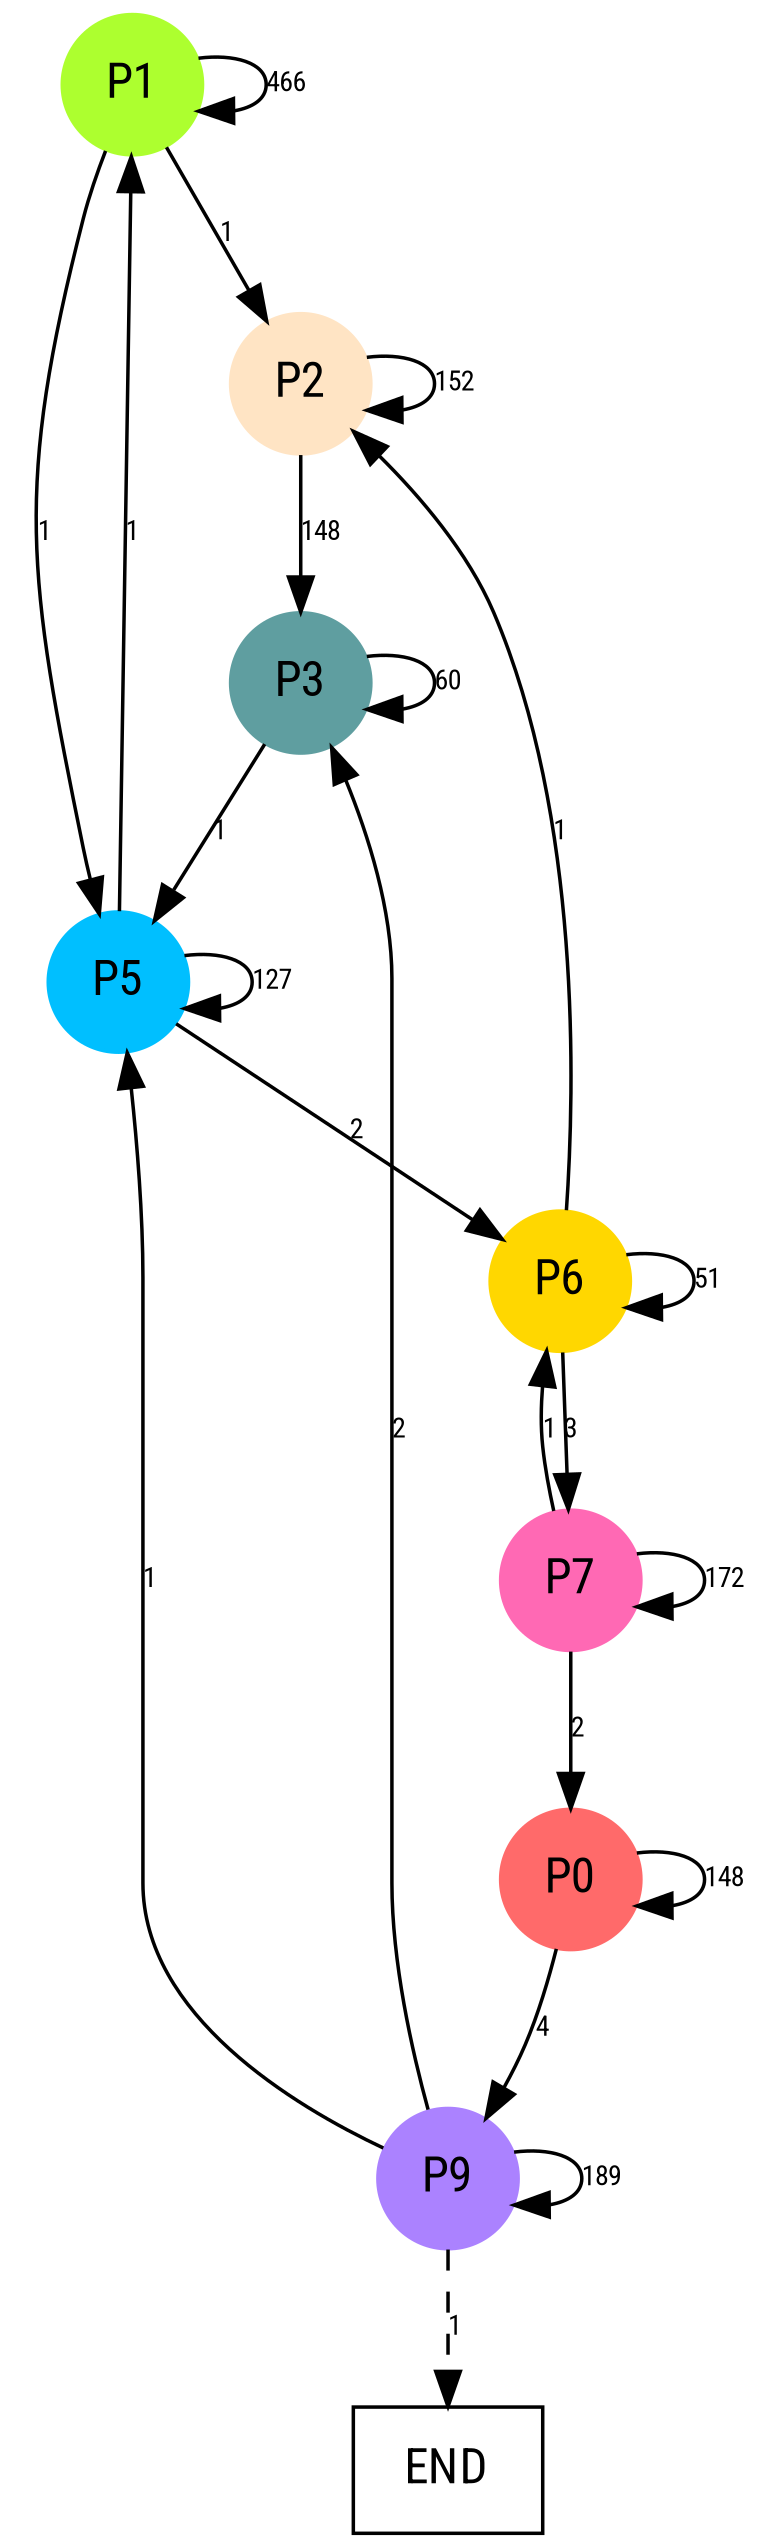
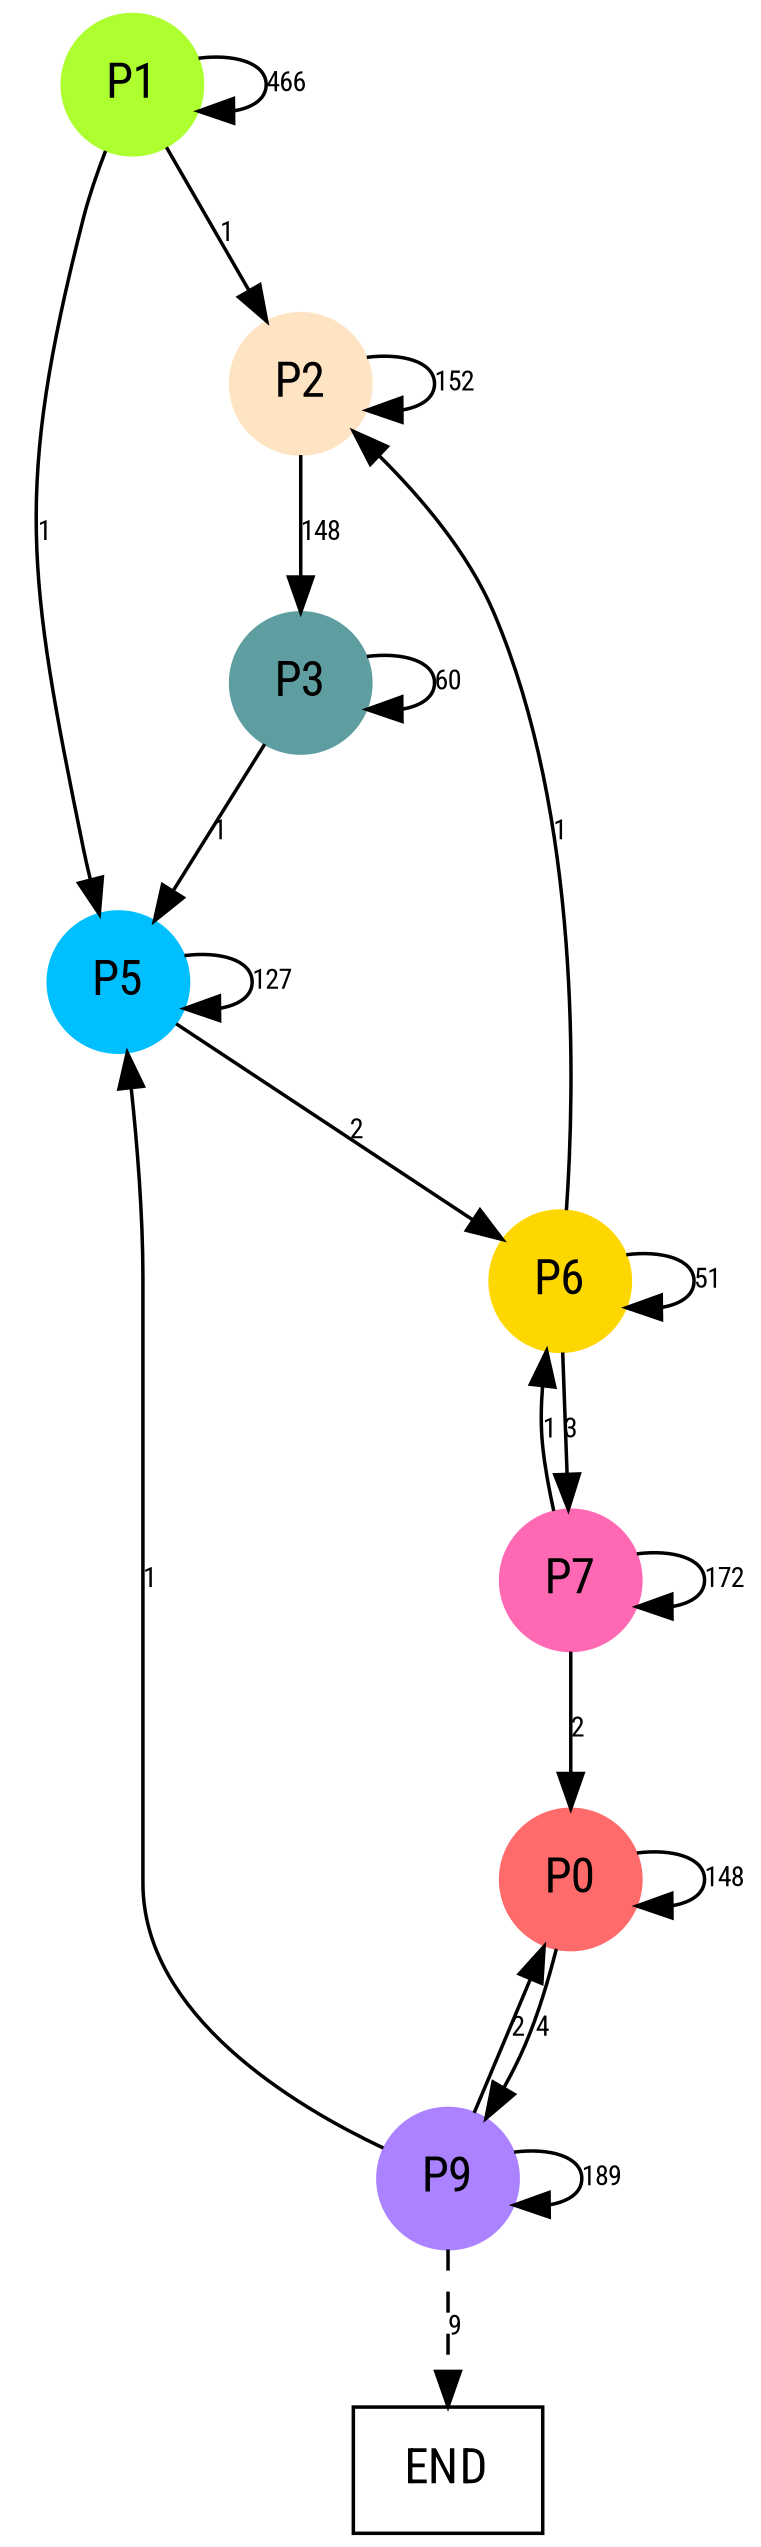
(125, 551) -> none
(392, 1443) -> (502, 2046)
(455, 2328) -> (455, 2328)
